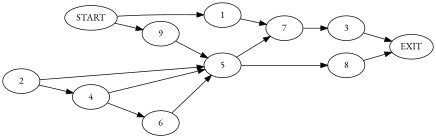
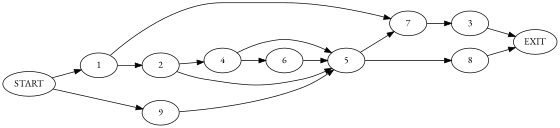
none -> (126, 65)
